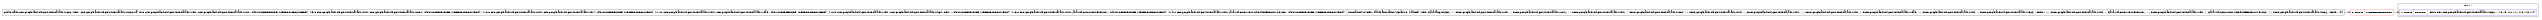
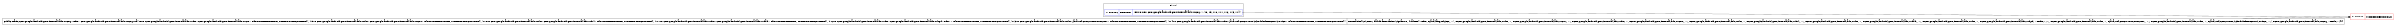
(2396, 12) -> (1795, 14)
